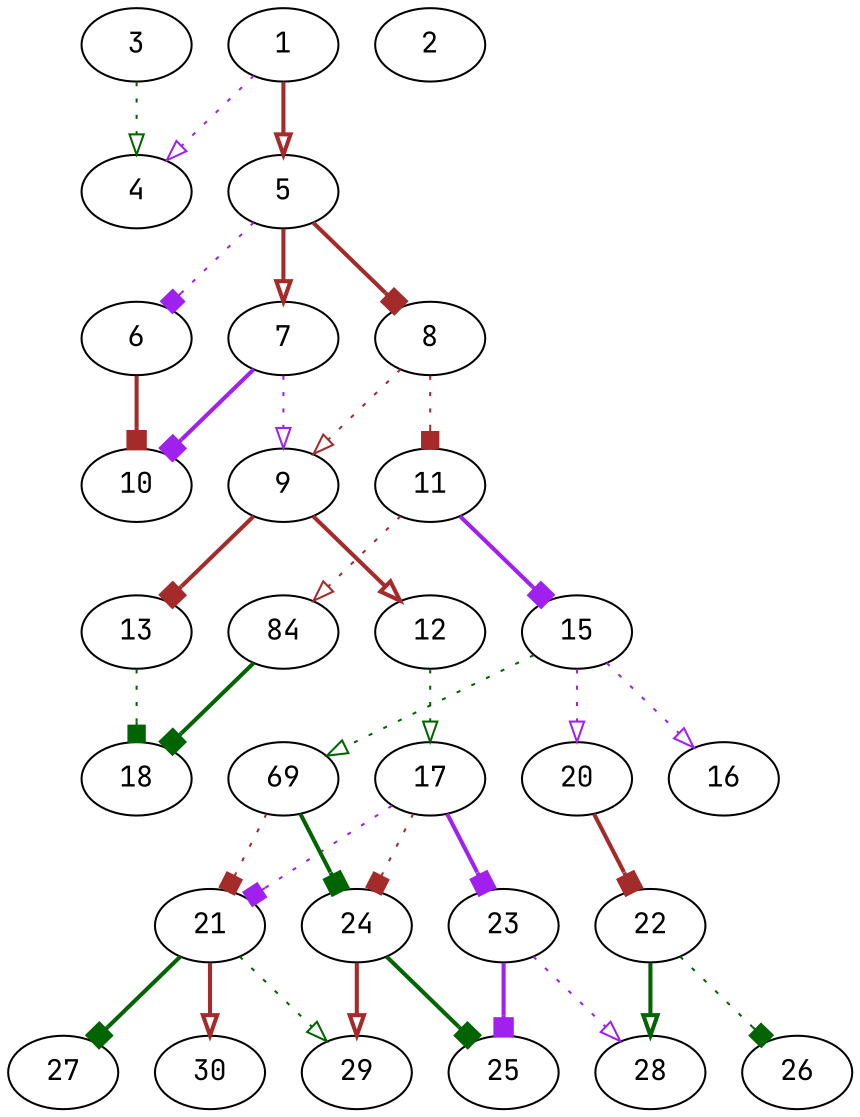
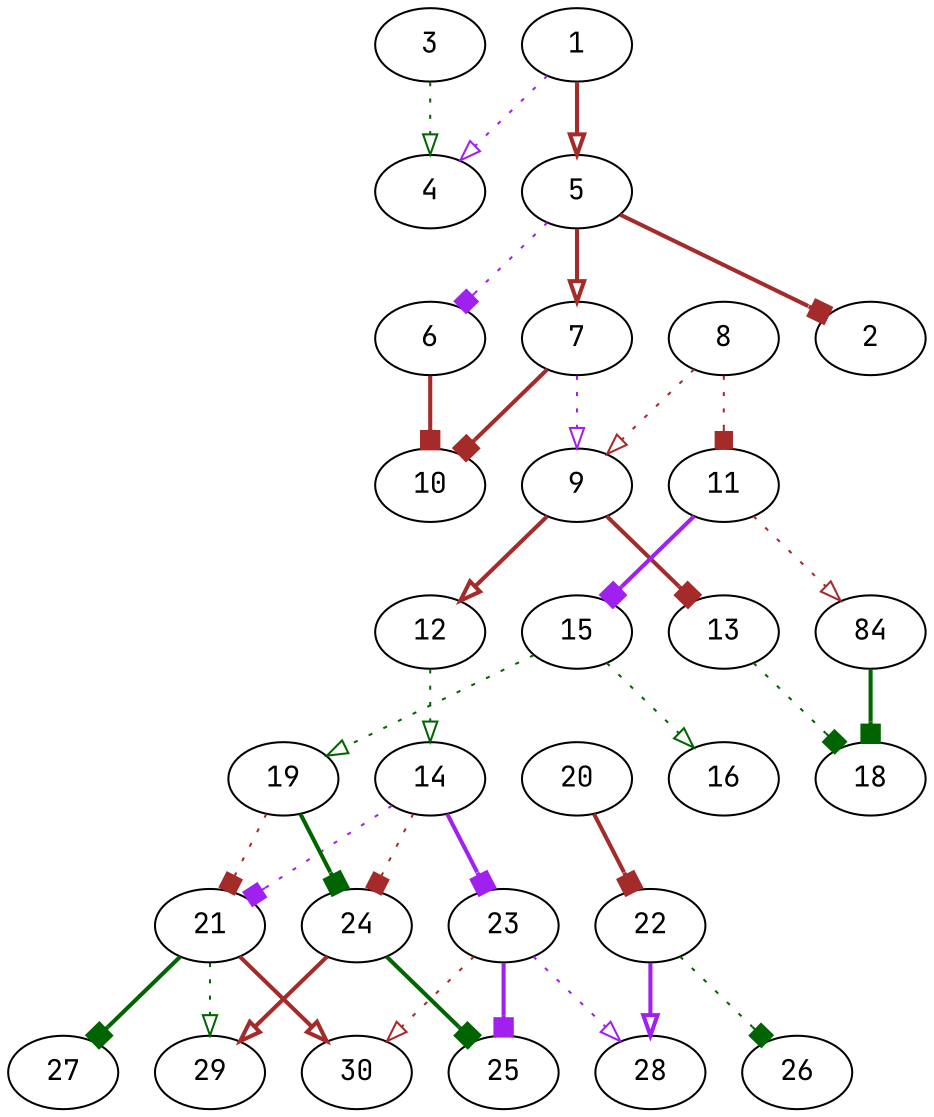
(349, 258) -> (714, 260)
(218, 405) -> (511, 405)
(577, 695) -> none
(643, 698) -> (643, 698)
(283, 779) -> (283, 779)
(430, 779) -> (430, 779)
(650, 989) -> (650, 989)
none -> (440, 990)
